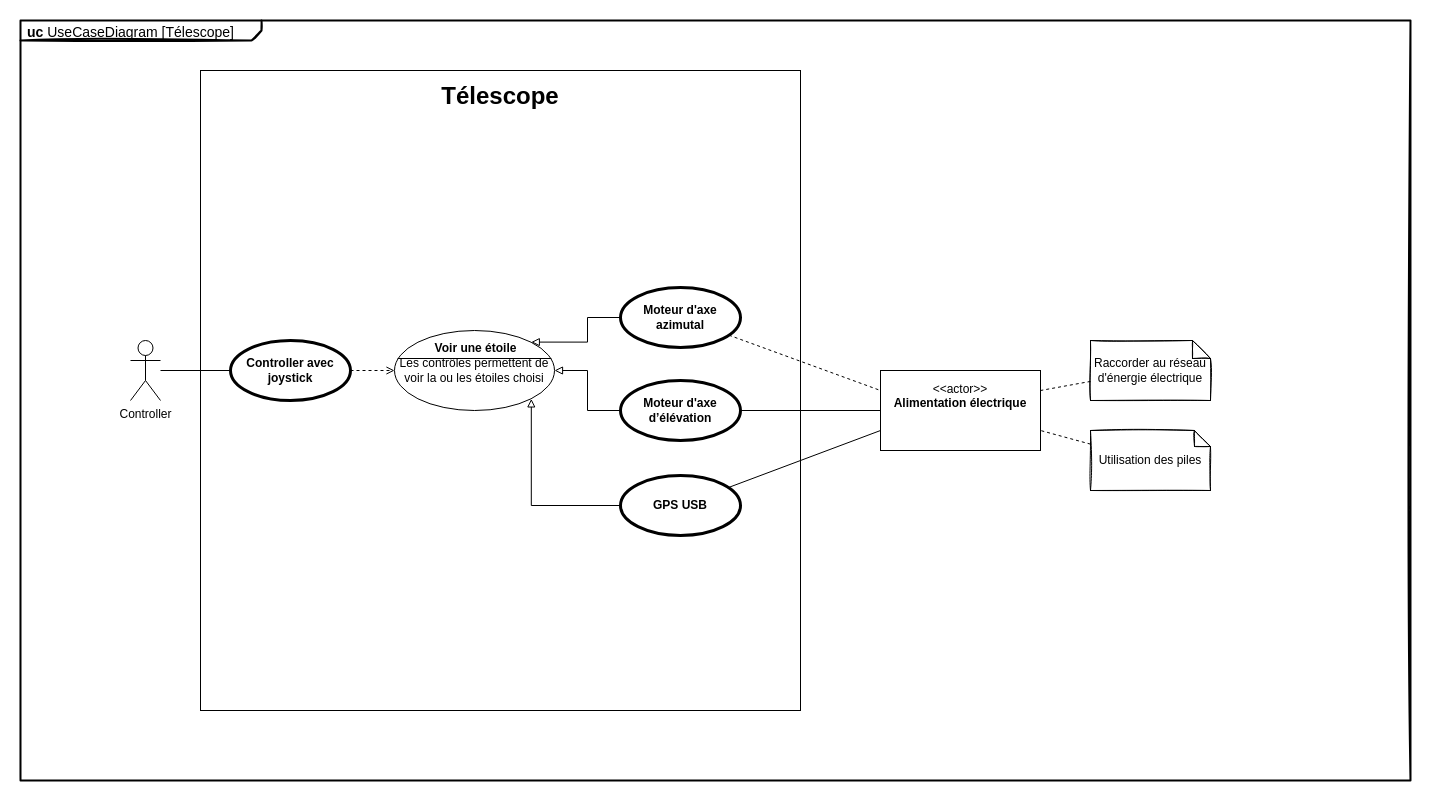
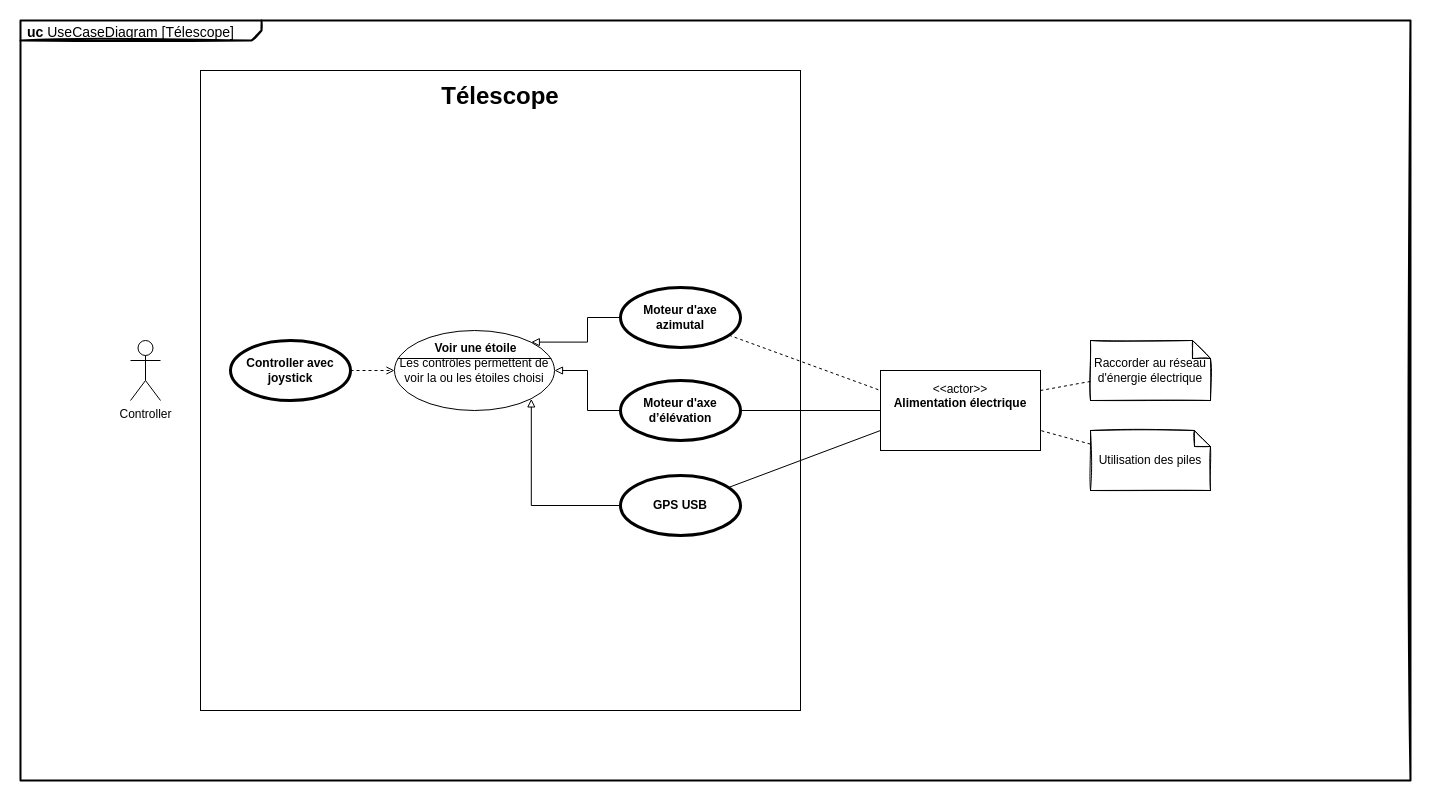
(196, 371) -> none
